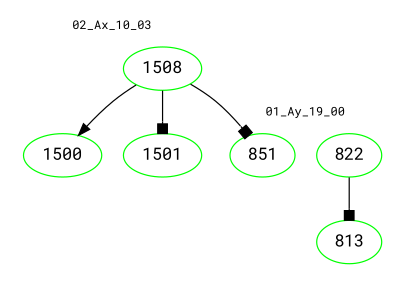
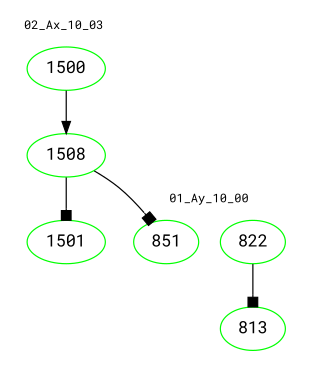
(110, 104) -> (66, 106)
(306, 113) -> (210, 199)
